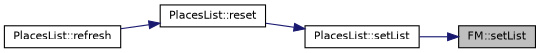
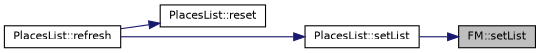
(280, 25) -> (207, 37)
